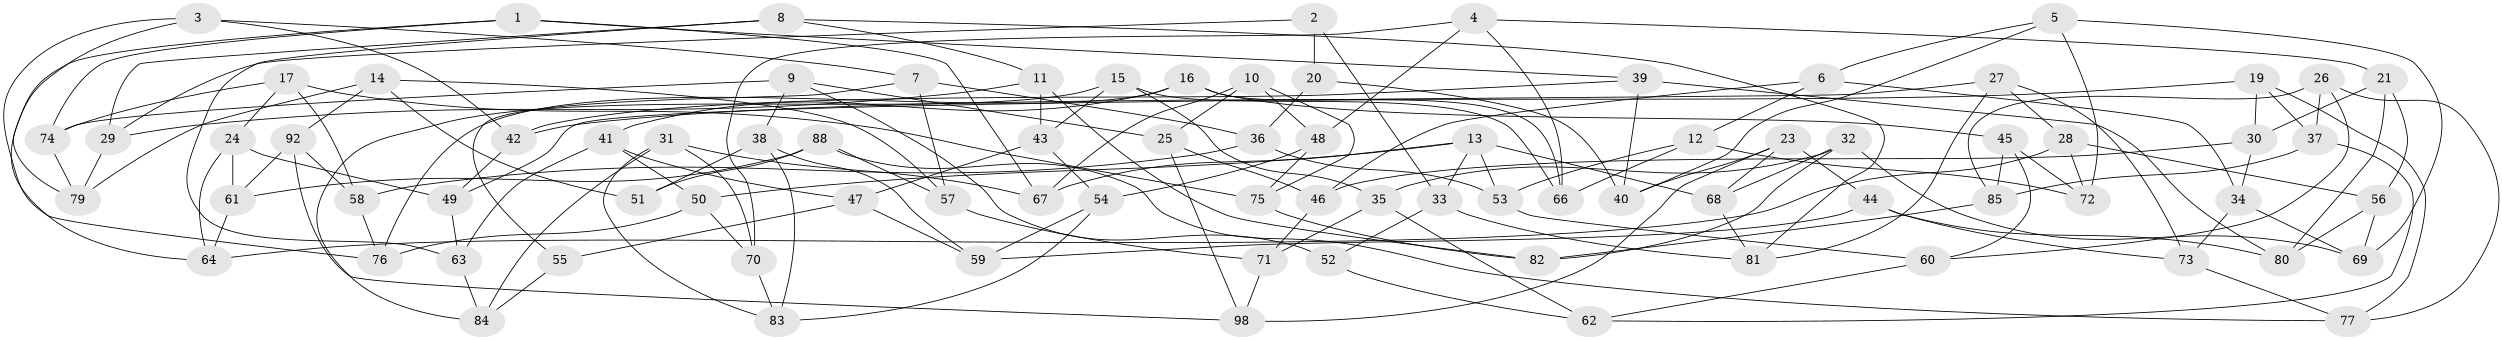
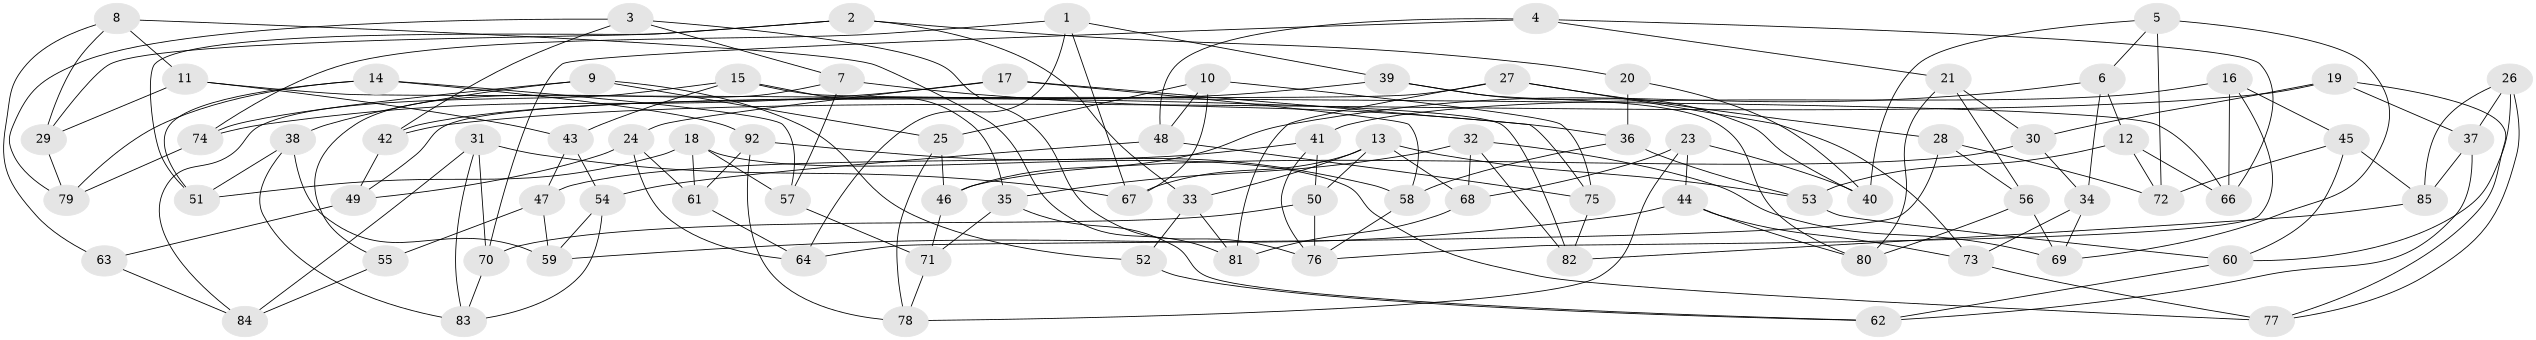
none -> (363, 36)
(820, 140) -> (692, 140)
(517, 185) -> (1281, 199)
(1242, 322) -> (906, 322)
